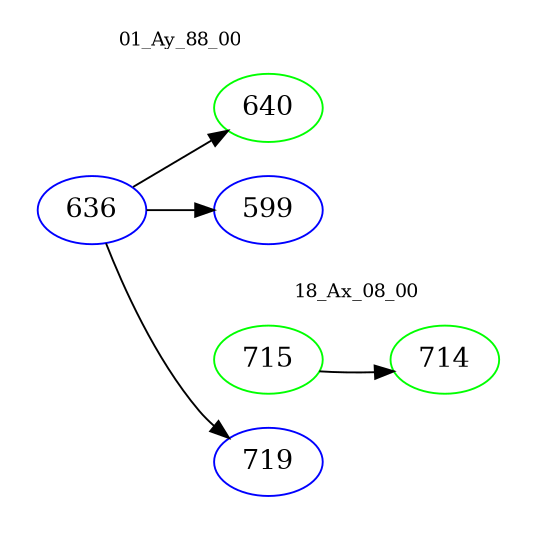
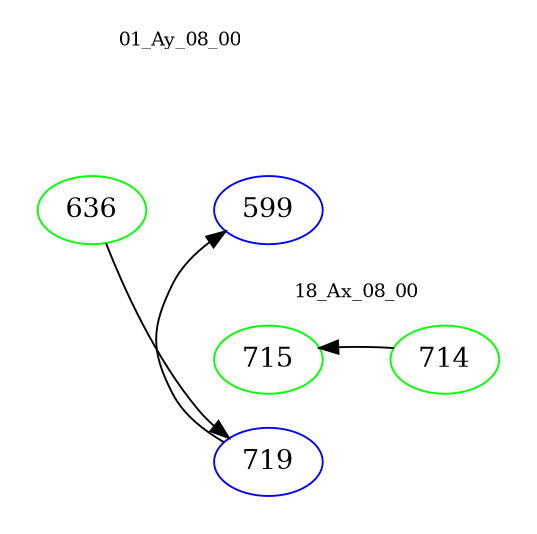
(180, 41) -> (180, 41)
(268, 108) -> none
(92, 210) -> (92, 210)
(171, 210) -> (158, 323)
(347, 372) -> (366, 347)
